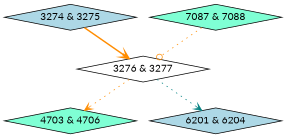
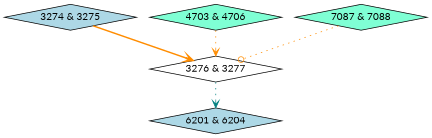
(110, 93) -> (216, 40)
